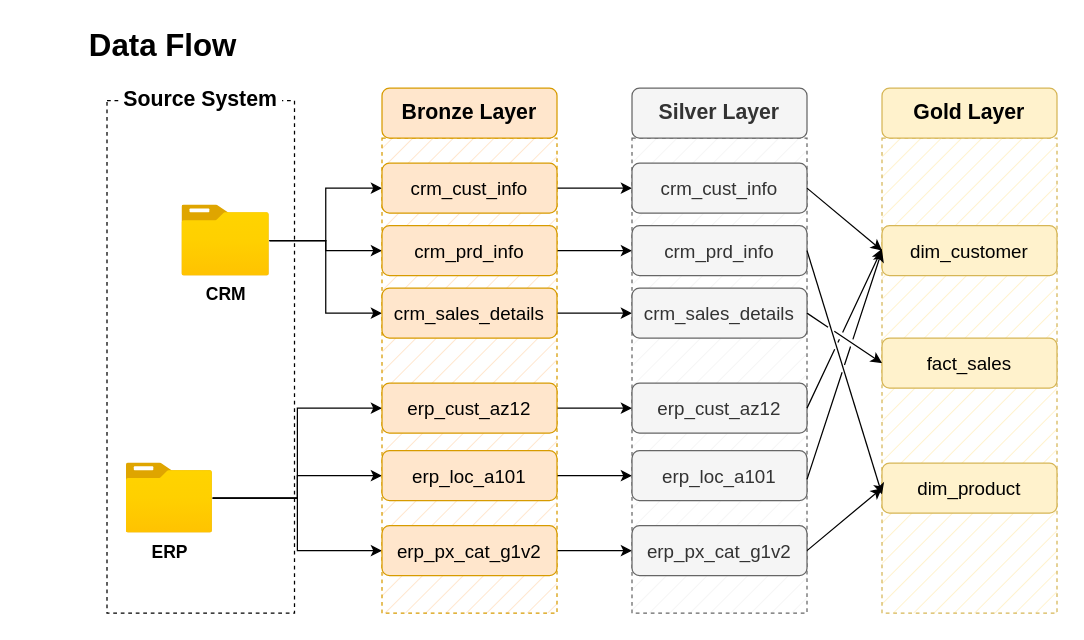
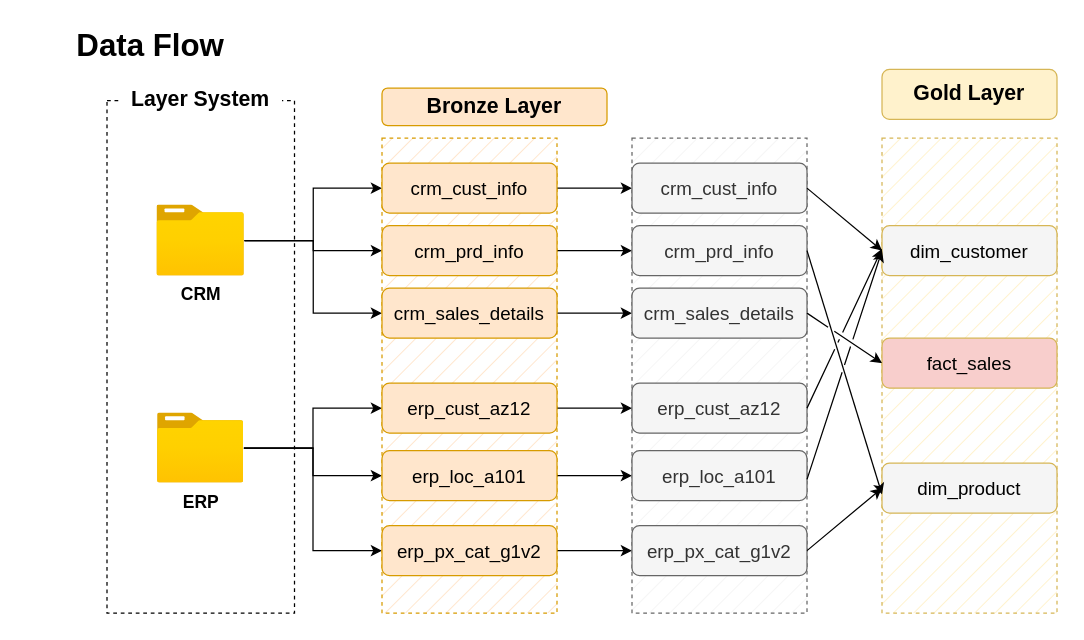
(163, 44) -> (151, 44)
(201, 101) -> (201, 101)
(469, 113) -> (494, 107)
(719, 113) -> none
(969, 113) -> (969, 94)
(226, 241) -> (201, 241)
(969, 251) -> (969, 251)
(969, 363) -> (969, 363)
(969, 488) -> (969, 488)
(169, 498) -> (201, 448)
